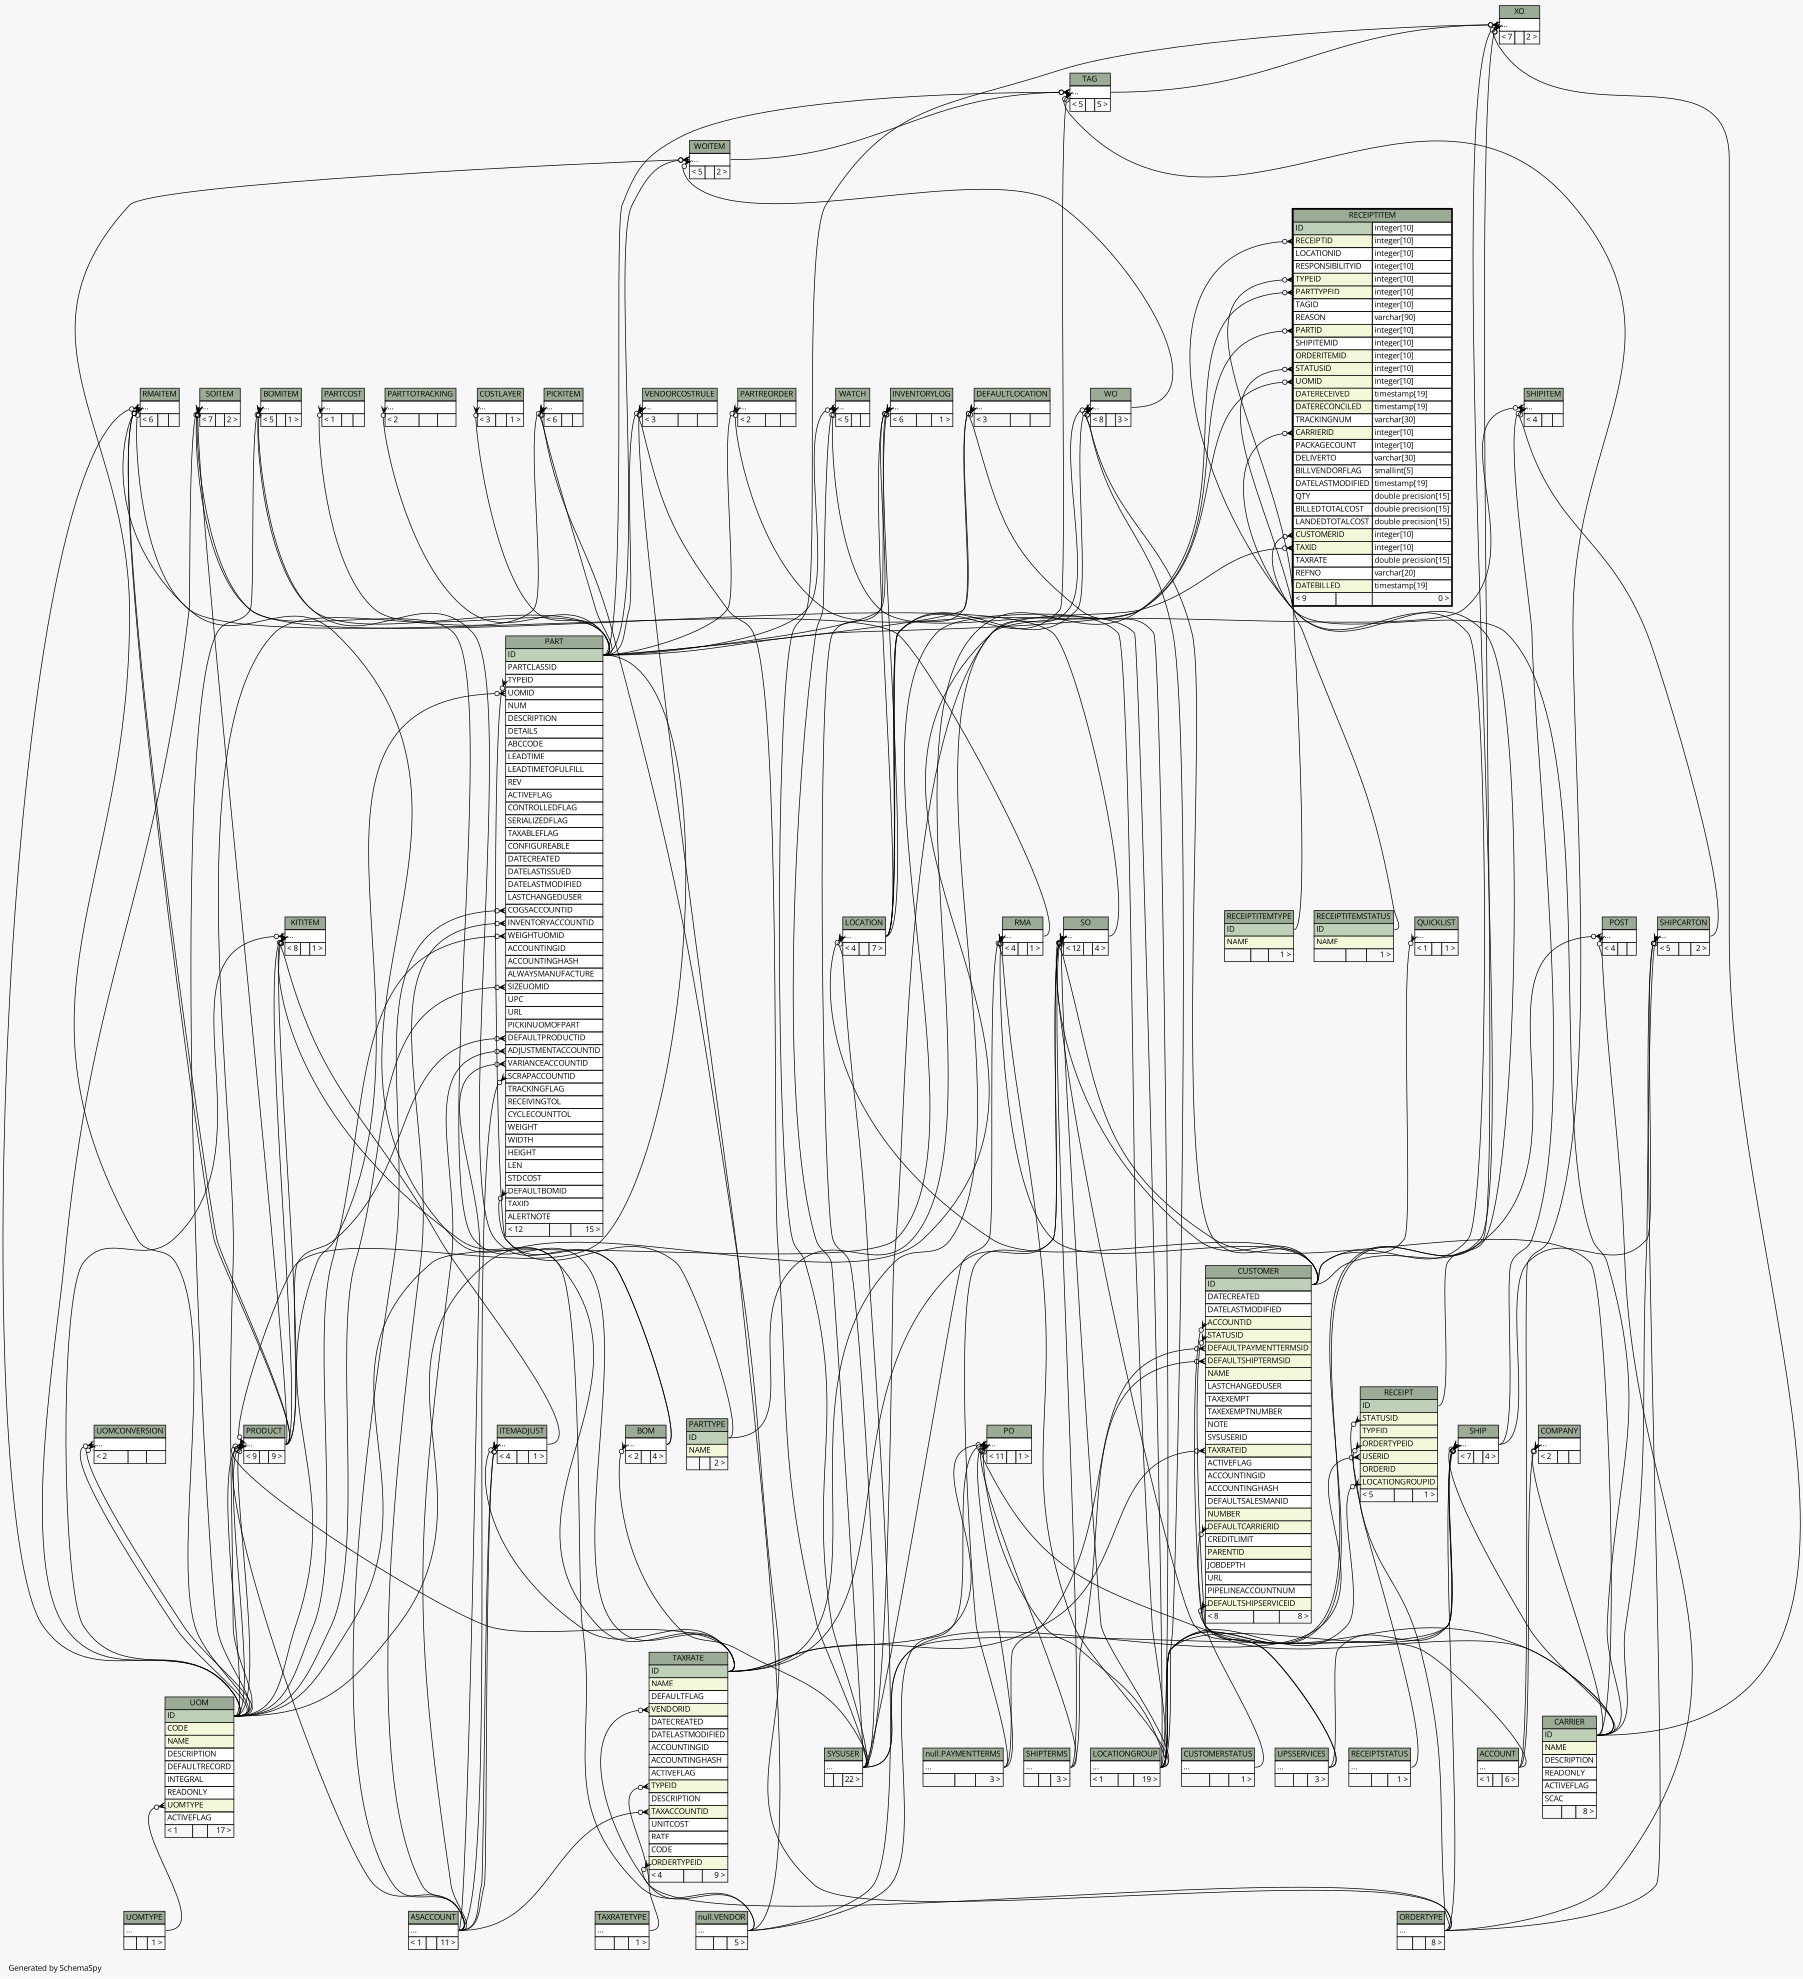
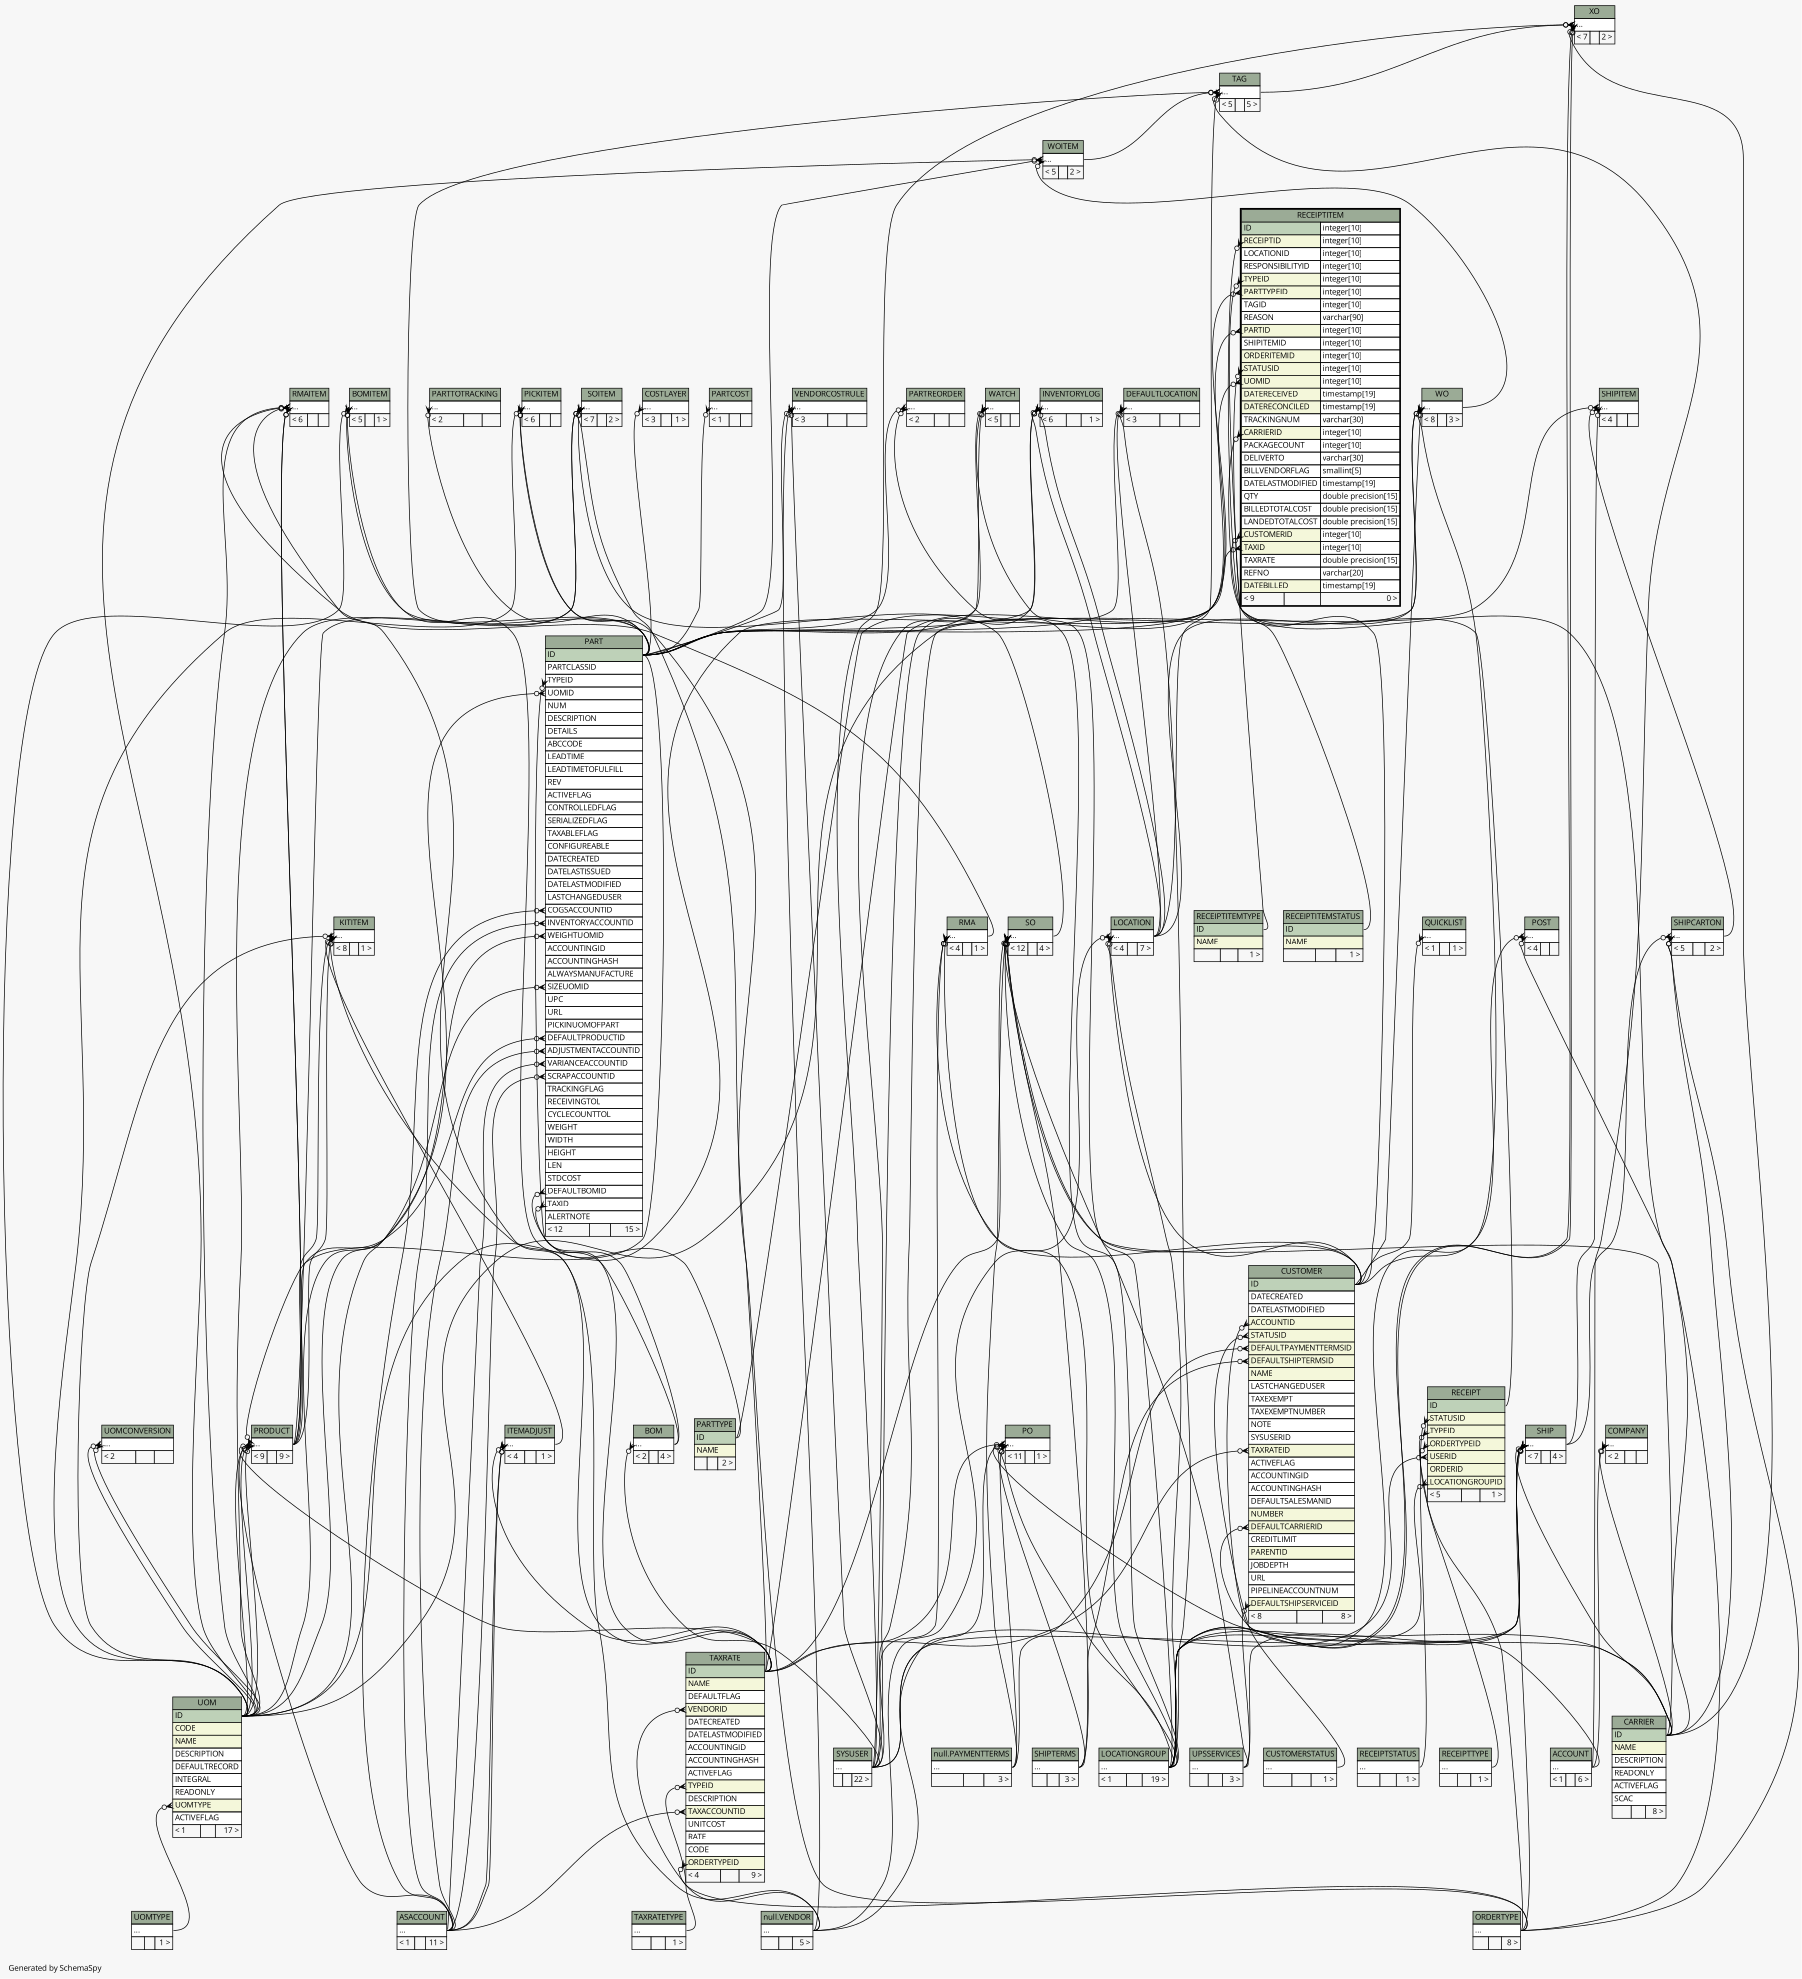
none -> (1180, 1354)
none -> (605, 1488)
none -> (1465, 1767)
